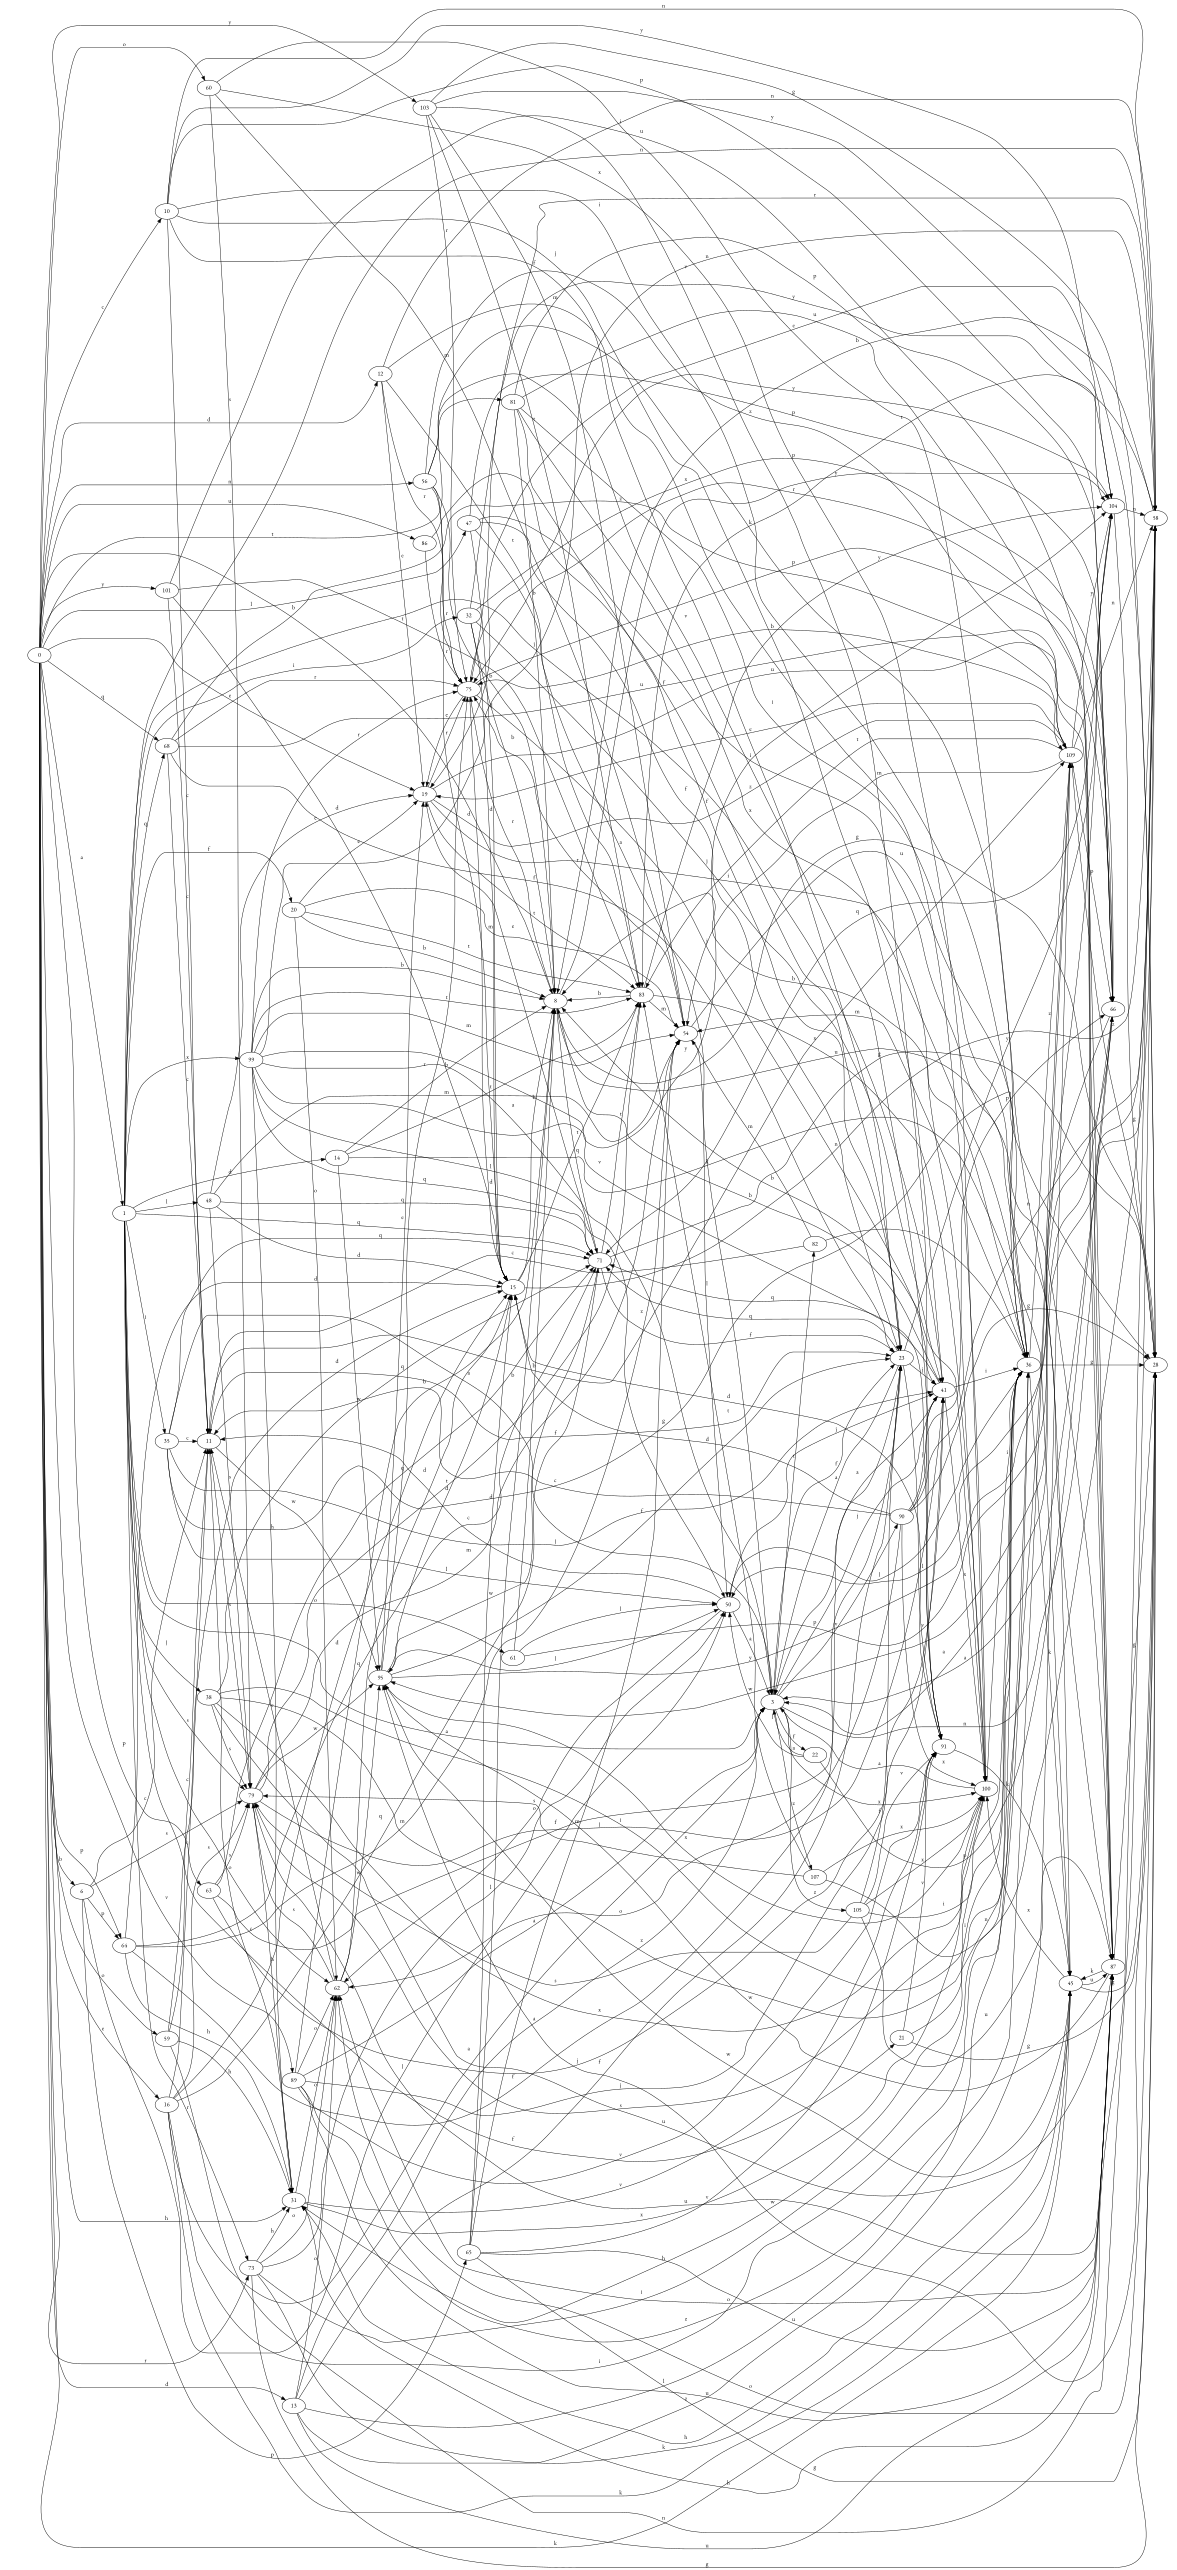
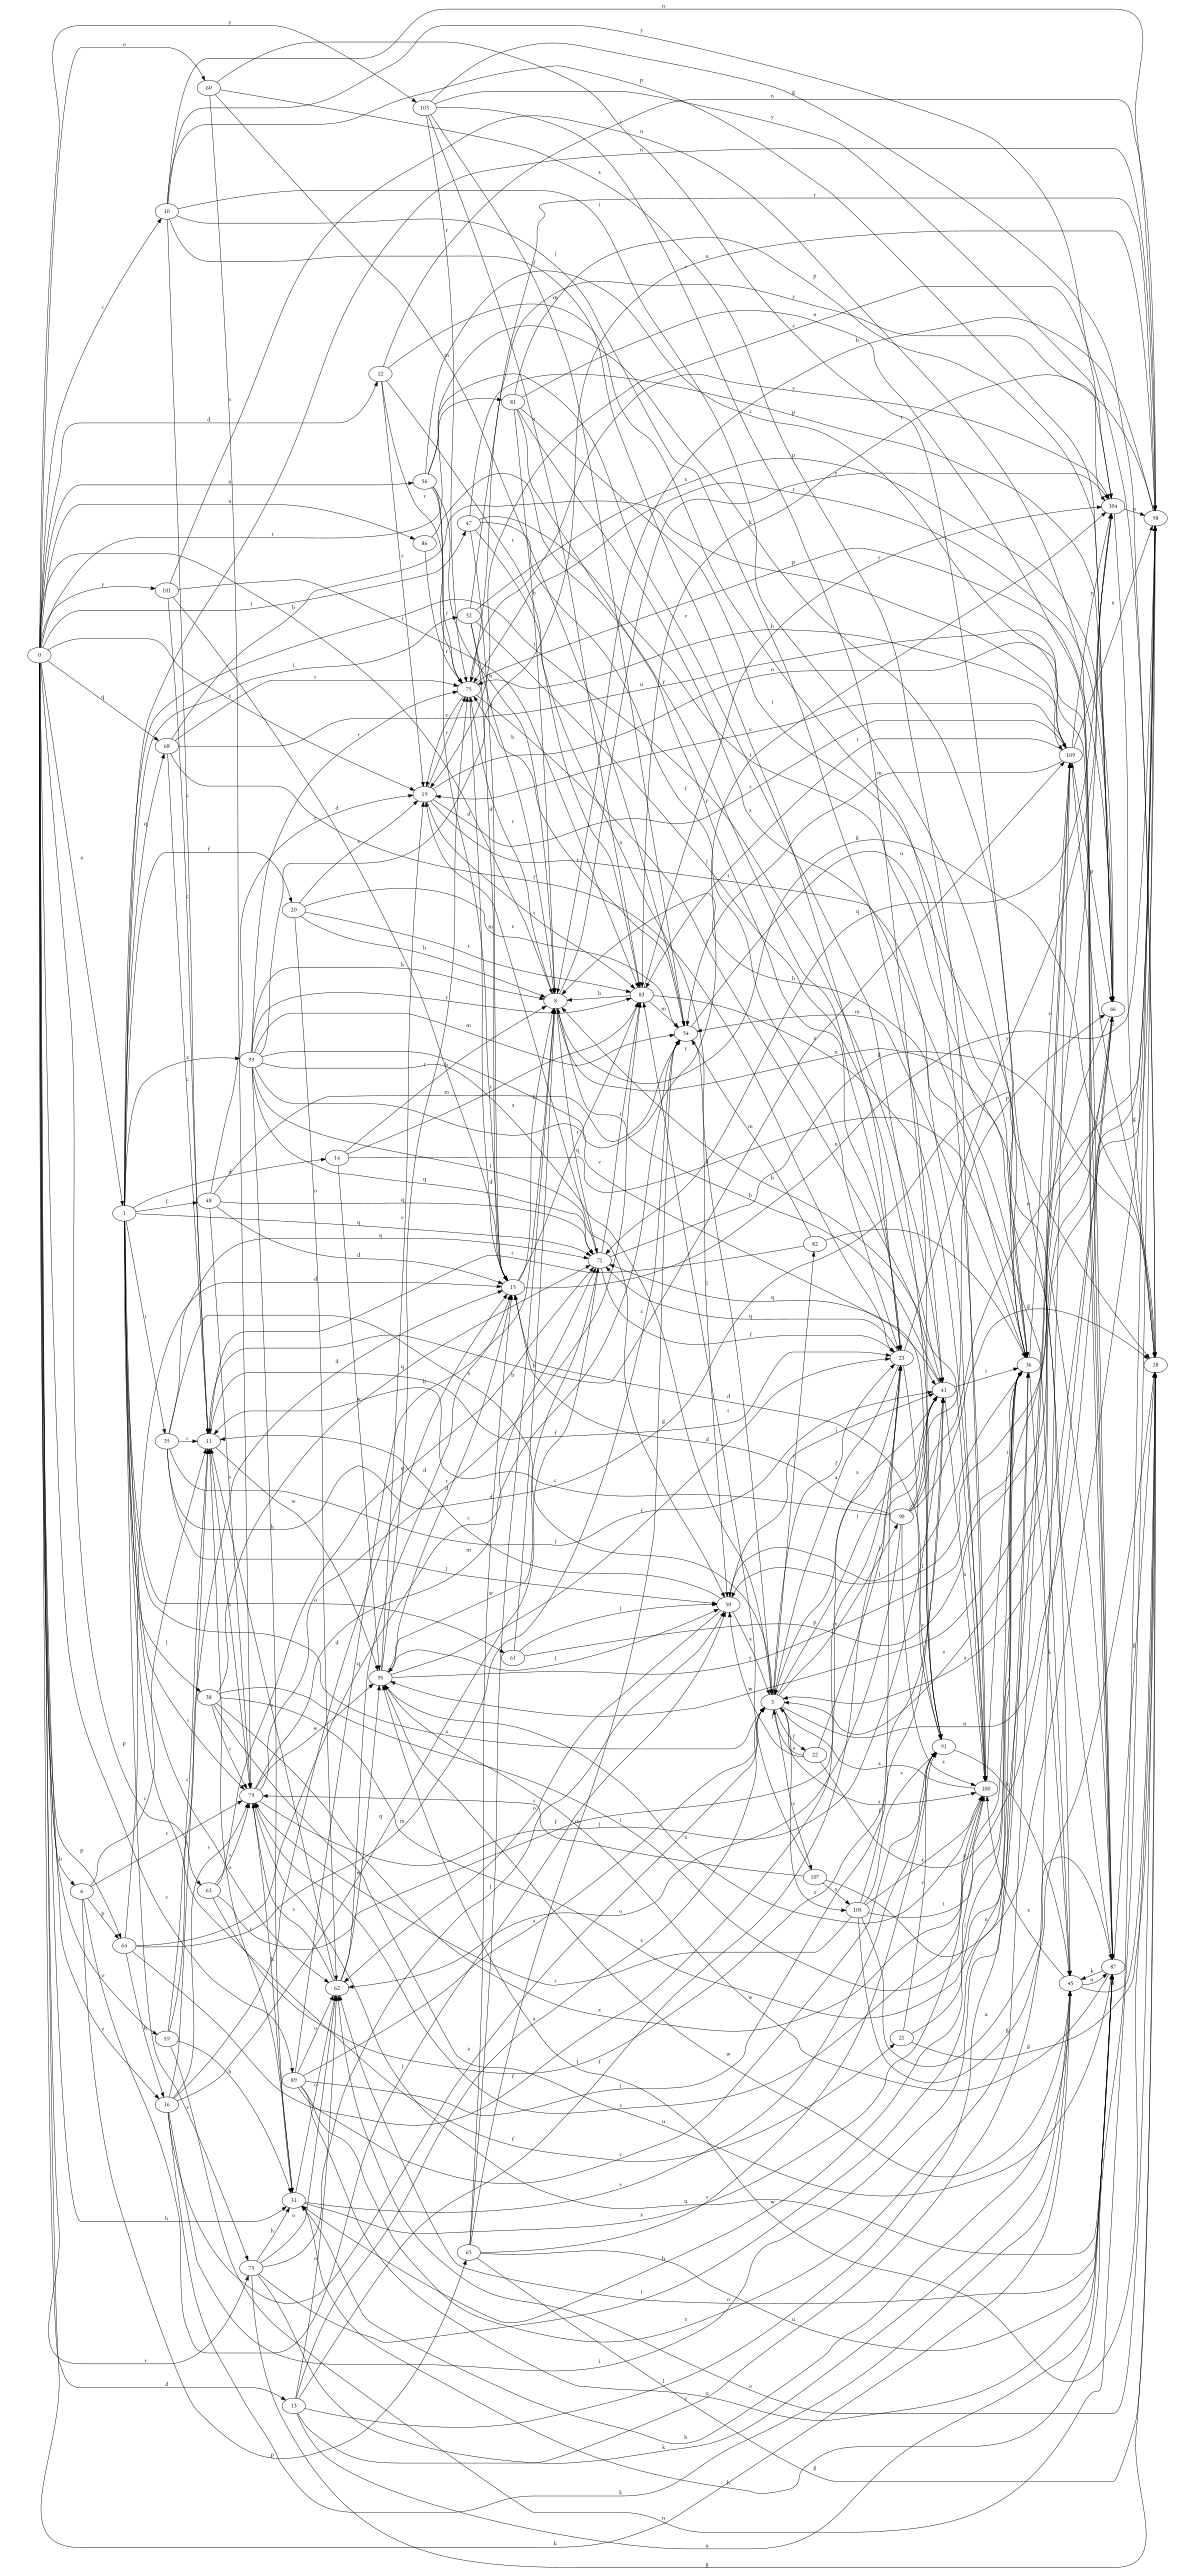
(1090, 1365) -> (1055, 1850)
(917, 1370) -> (877, 1570)
(901, 1833) -> (834, 1892)
(229, 2051) -> (140, 2017)
